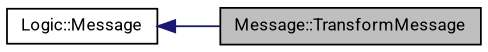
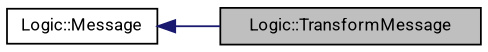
(351, 26) -> (351, 26)
